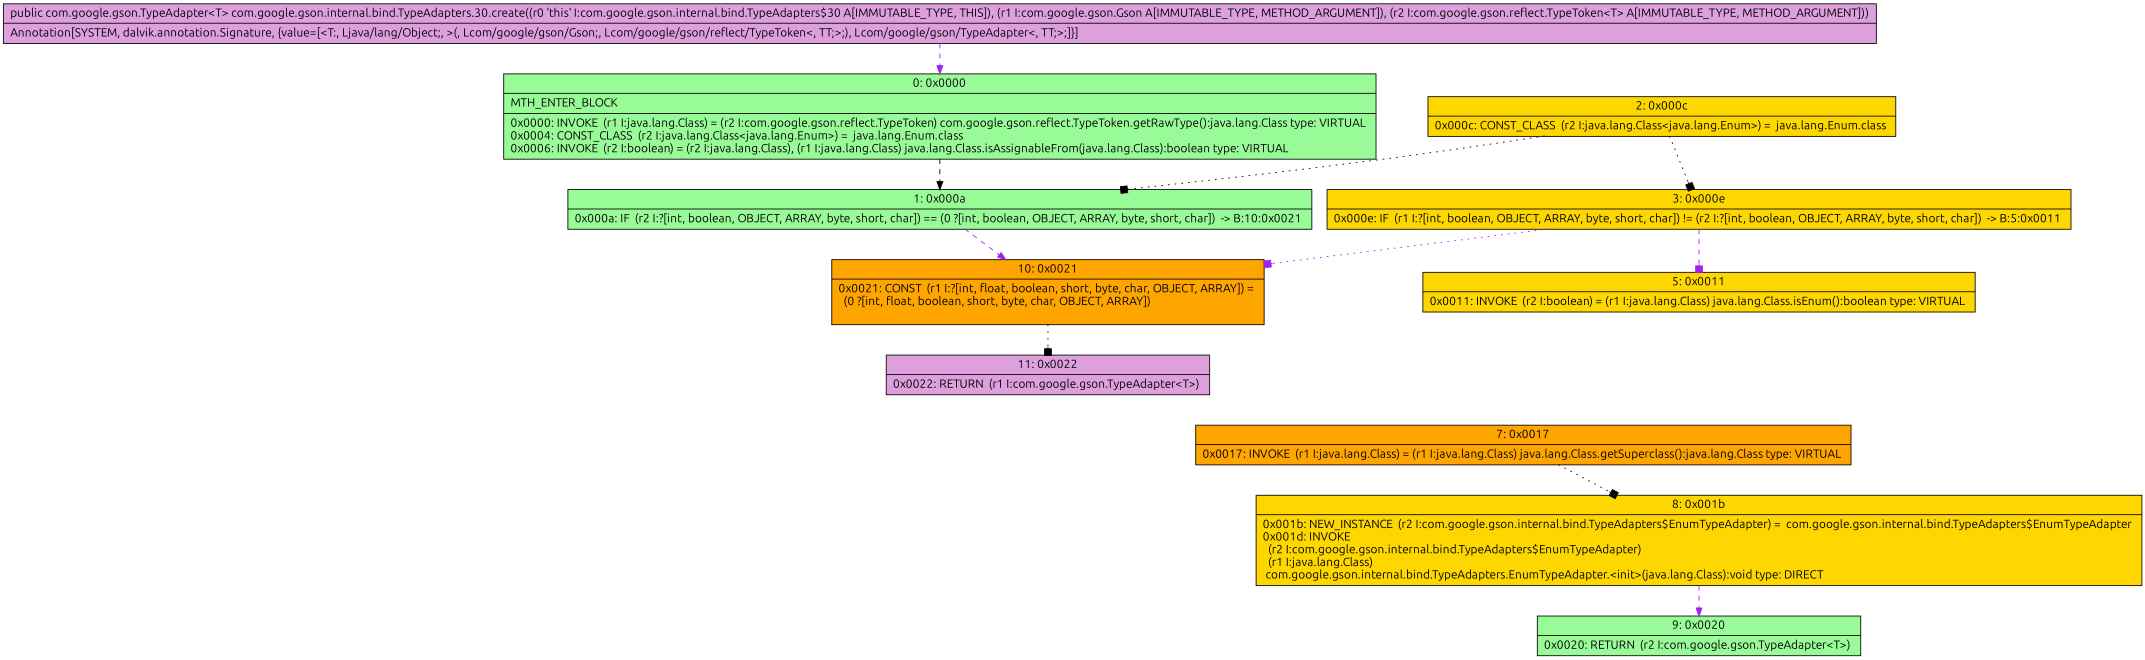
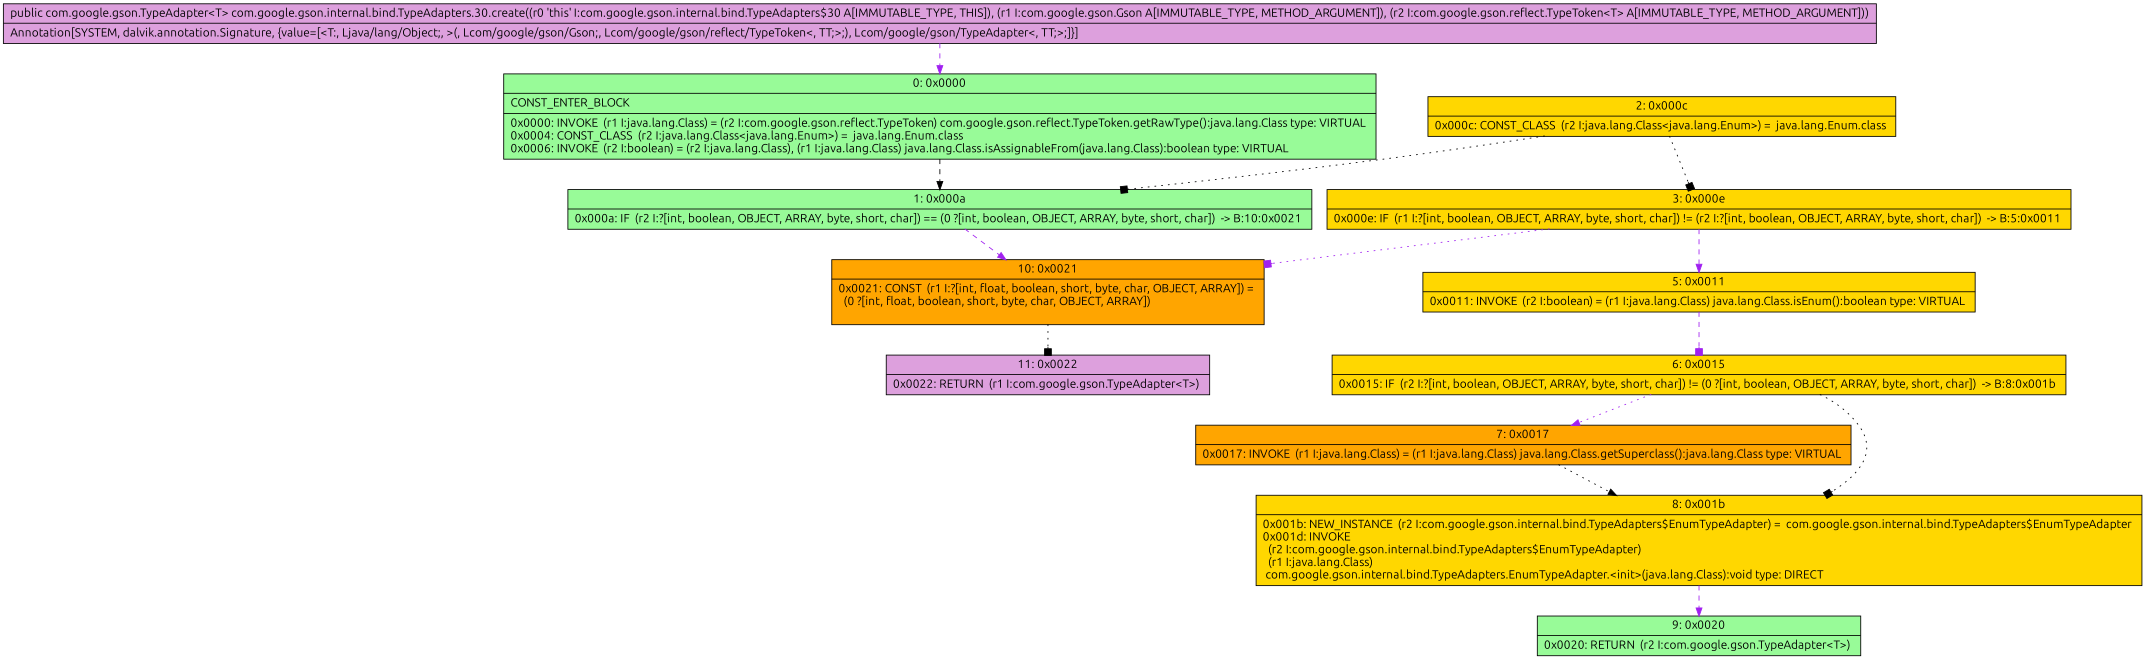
(564, 103) -> (570, 103)
(1699, 246) -> (1699, 246)
none -> (1699, 375)
(1584, 478) -> (1584, 478)
